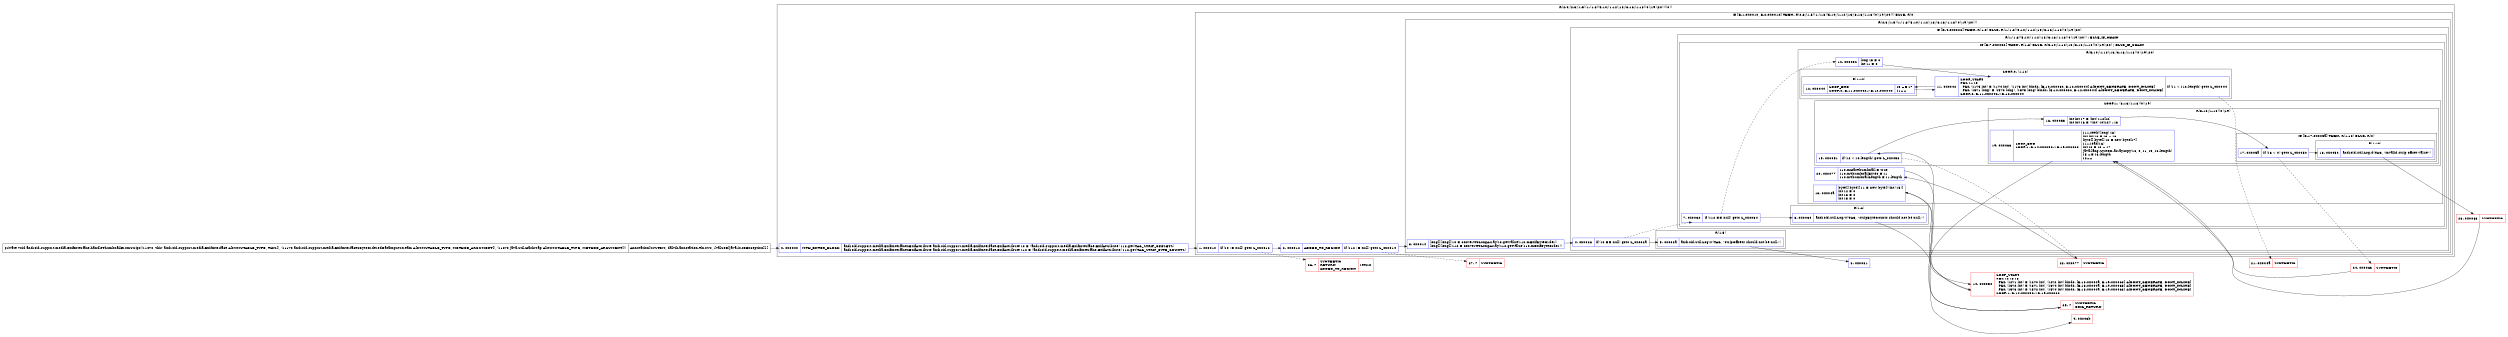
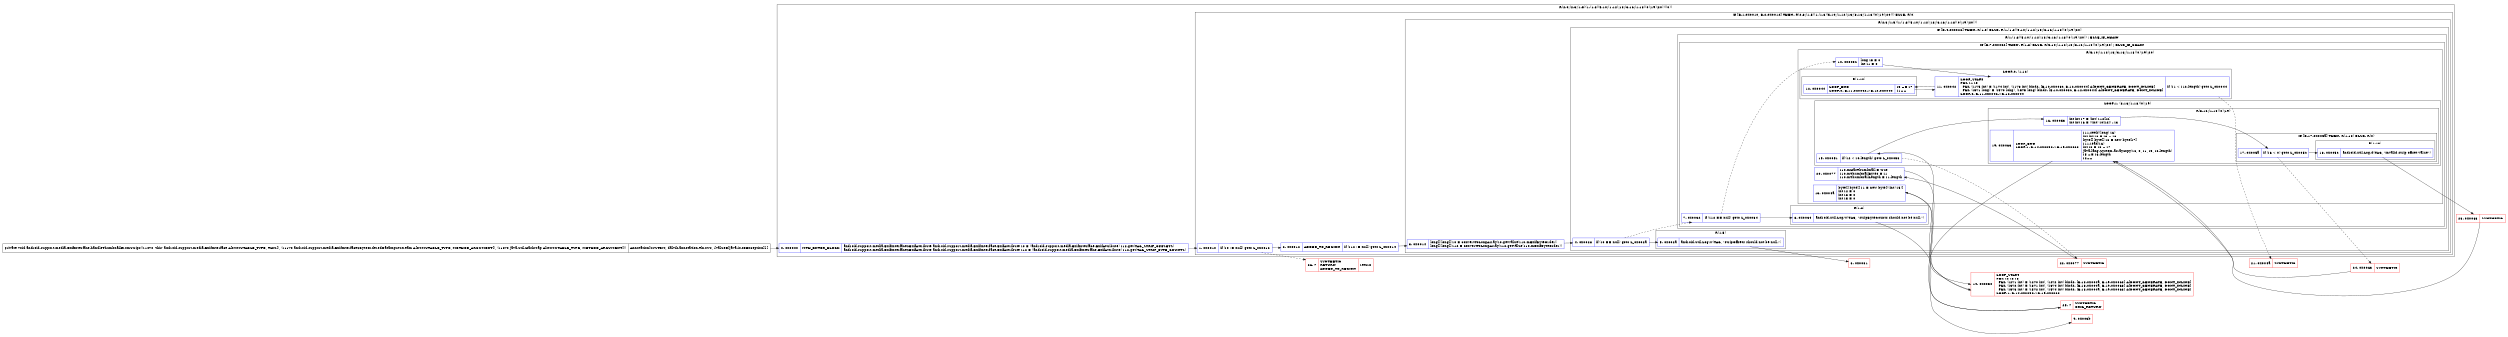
(1486, 263) -> none
(1859, 263) -> (1859, 263)
